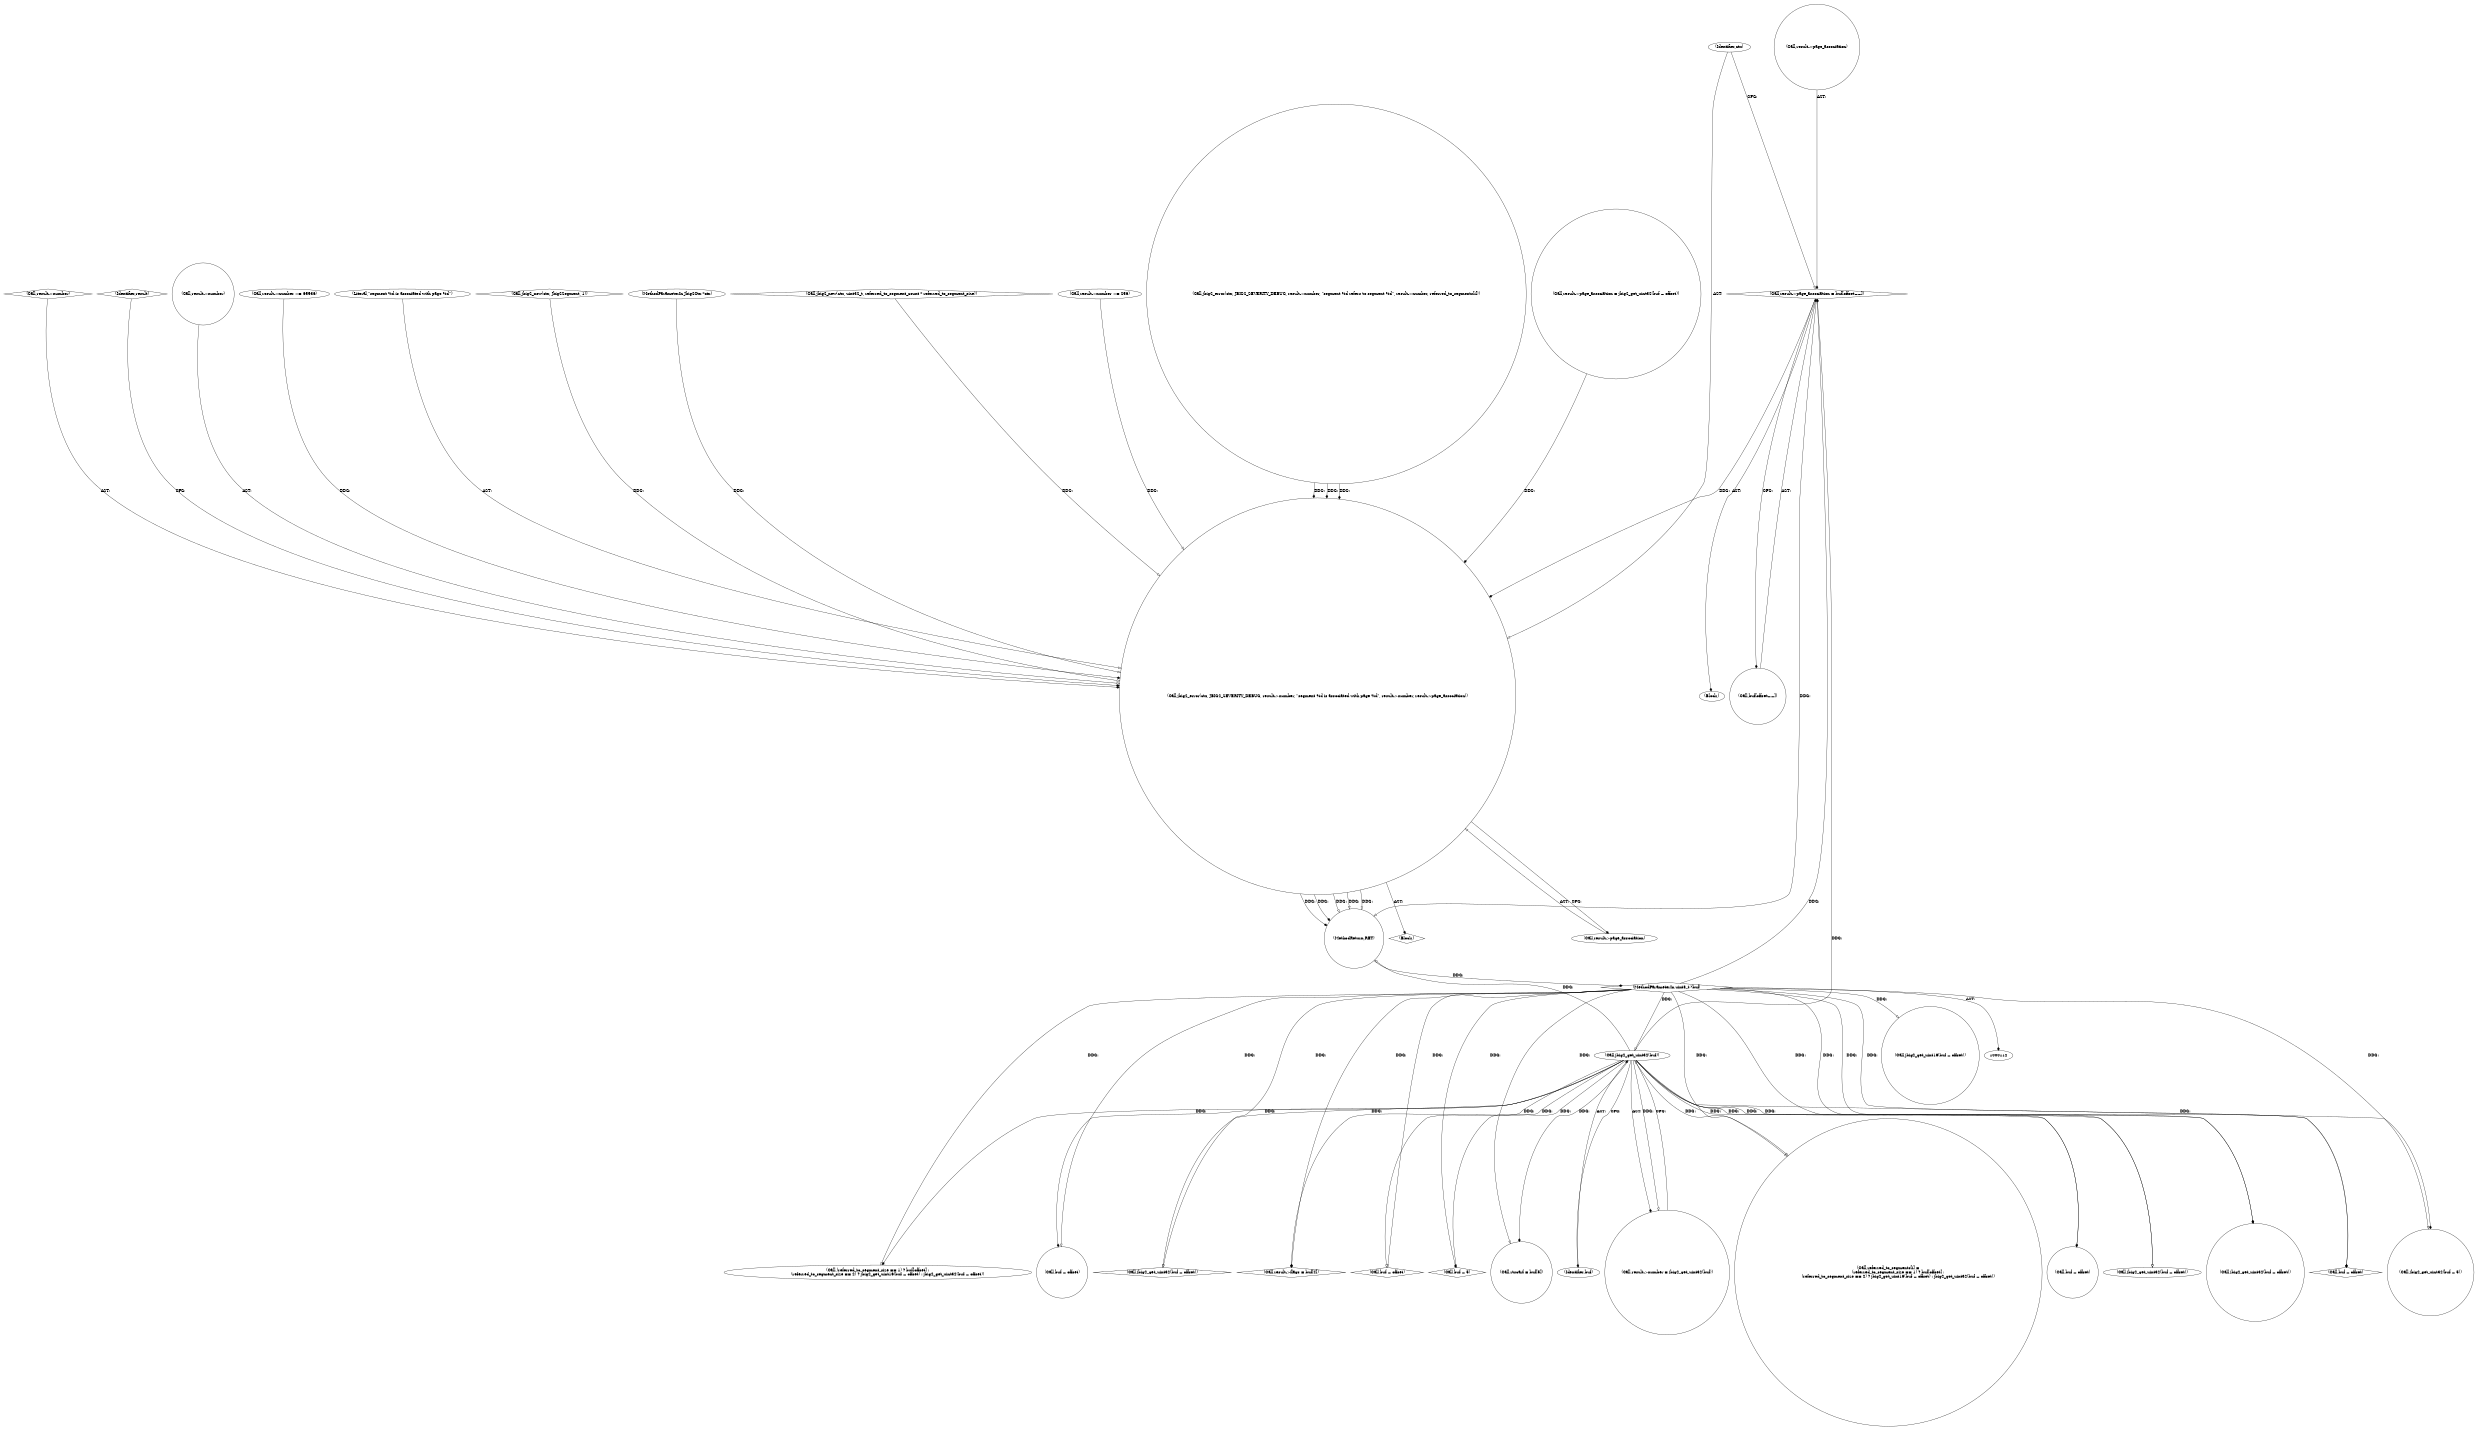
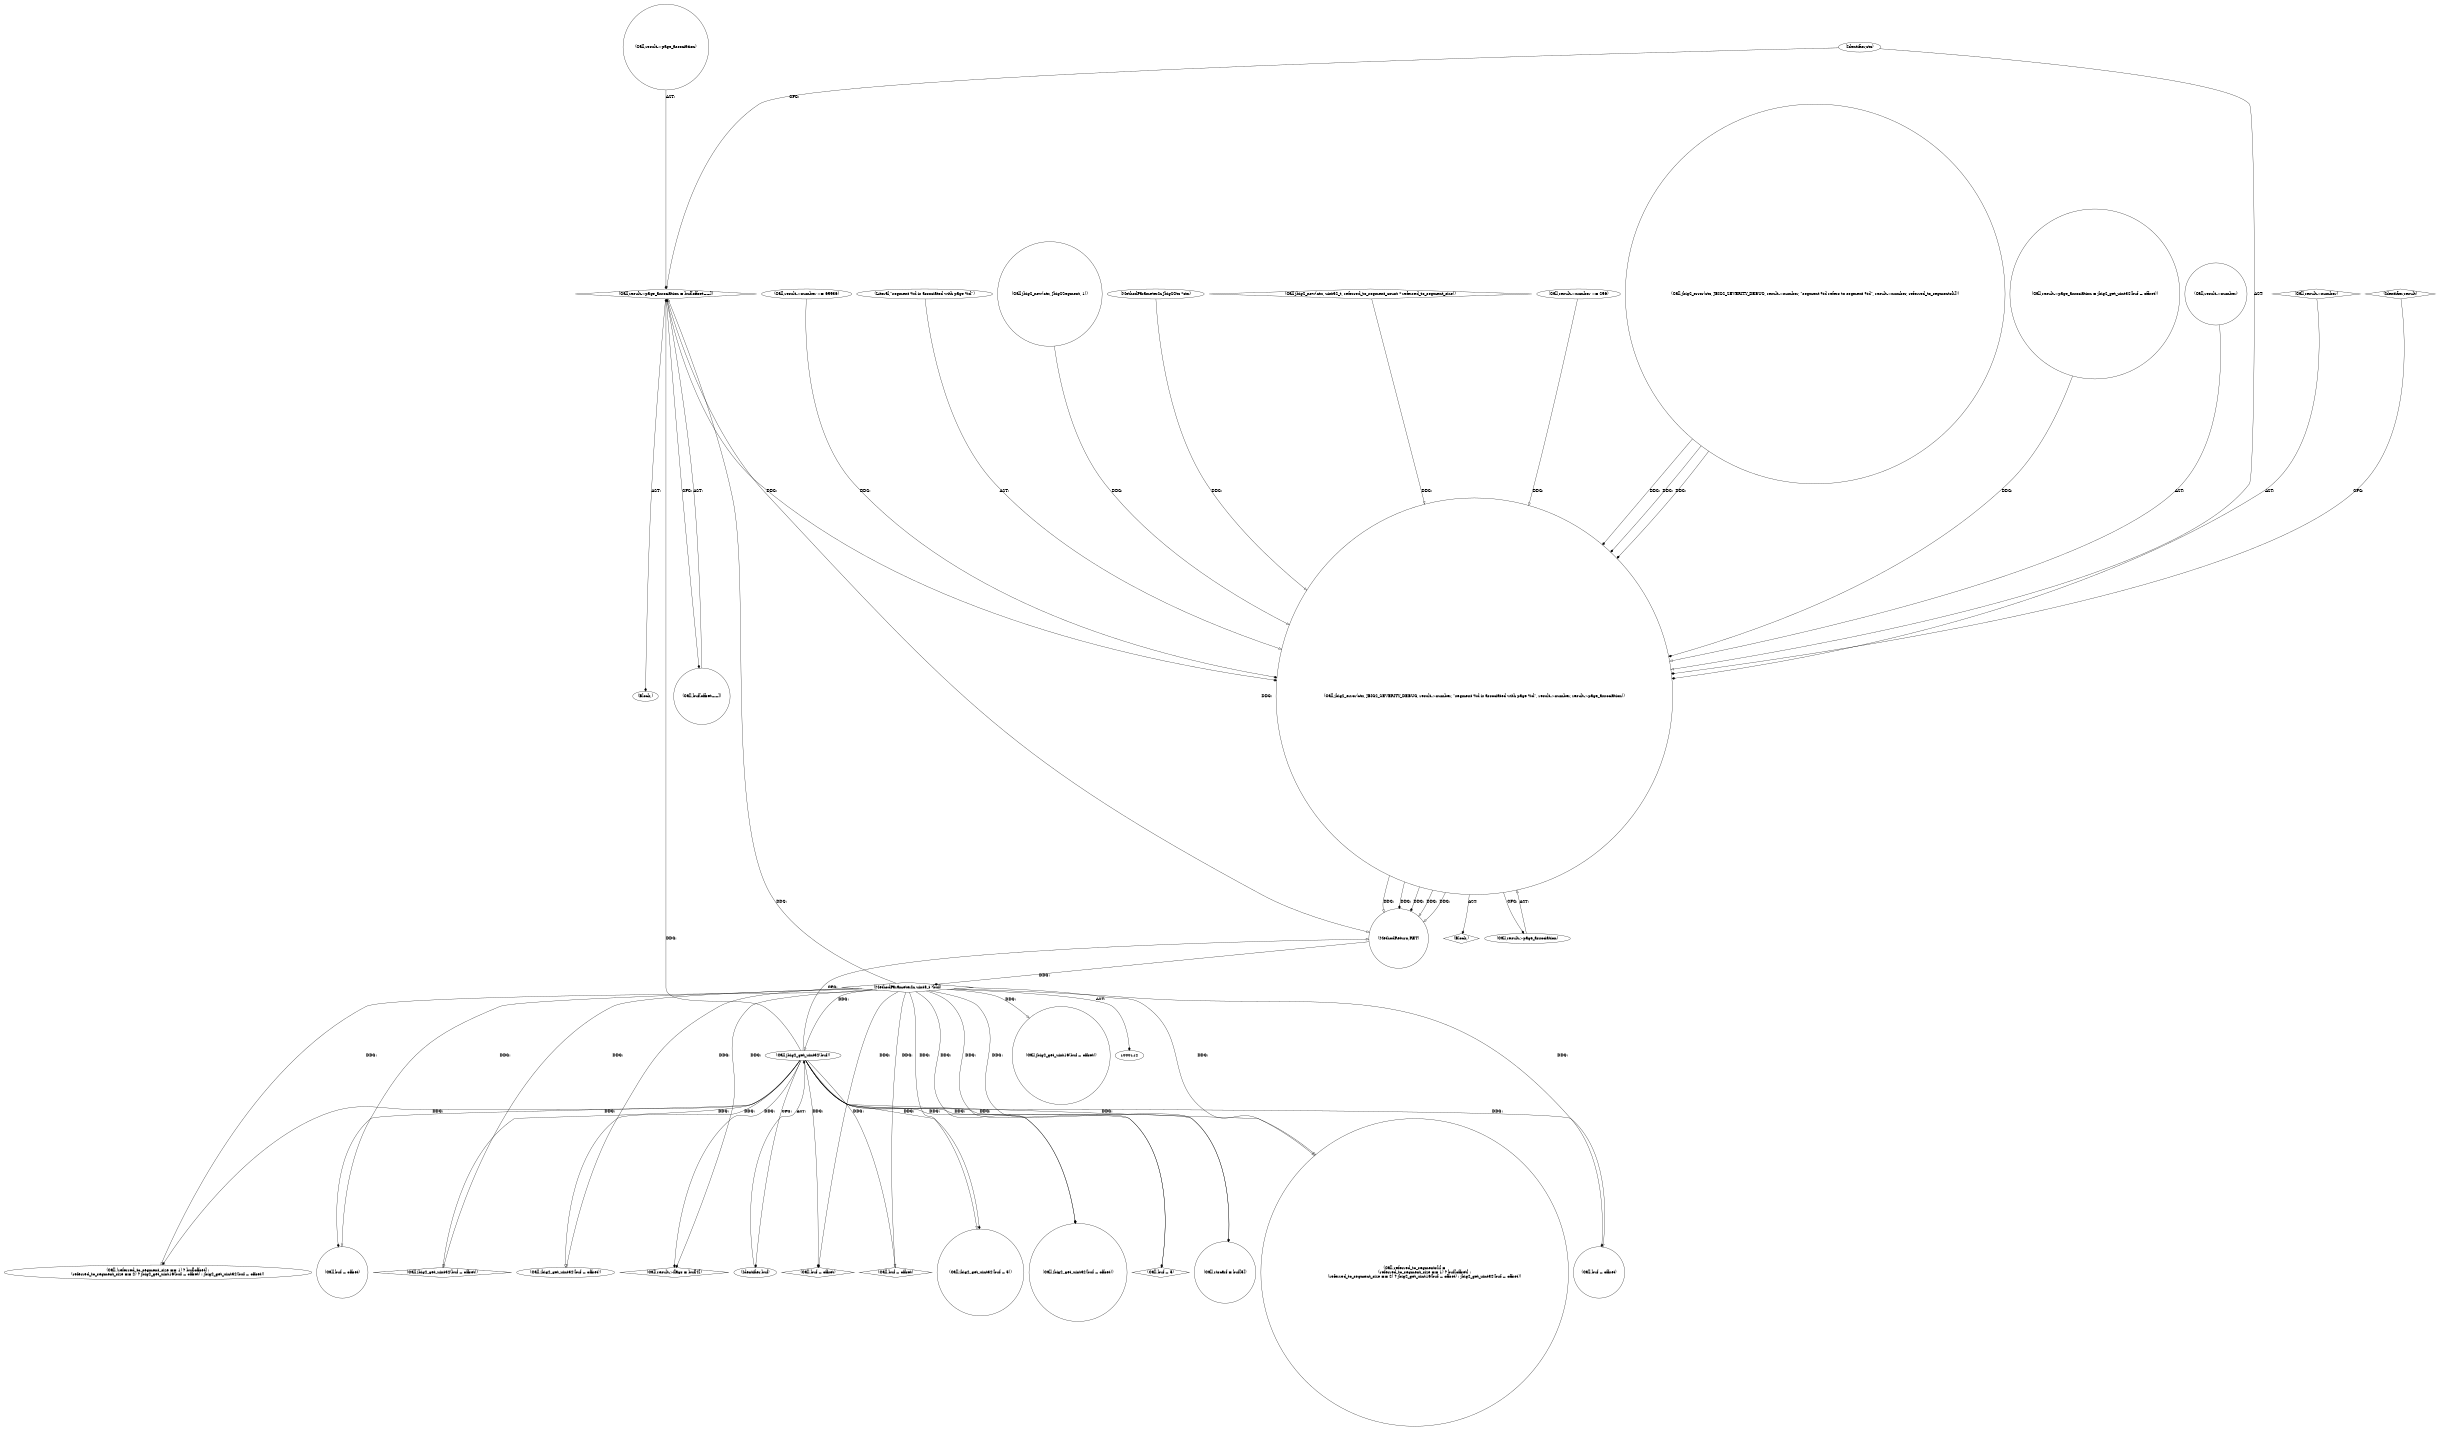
(549, 294) -> (1050, 294)
(1569, 987) -> (833, 987)
(1667, 1272) -> none
